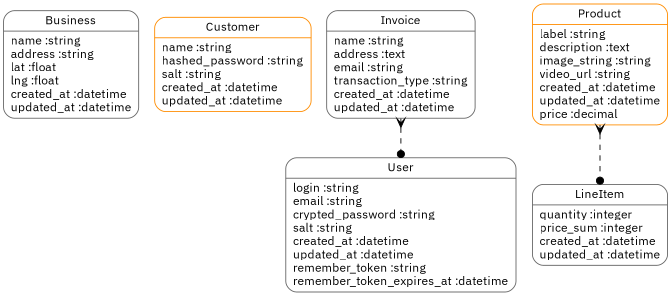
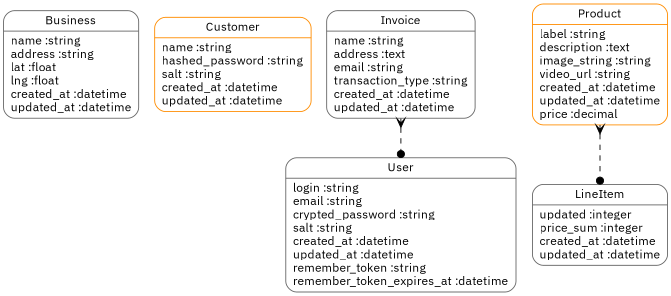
(586, 215) -> (586, 215)
